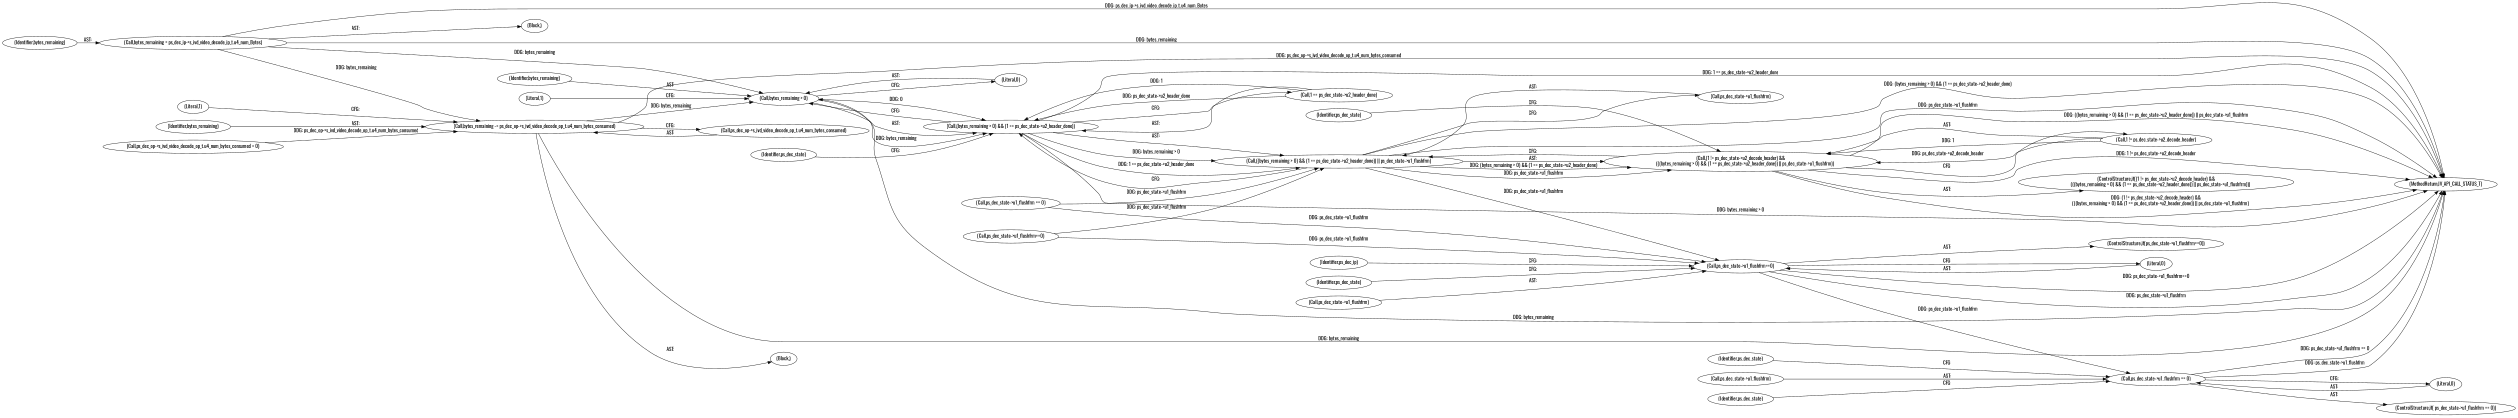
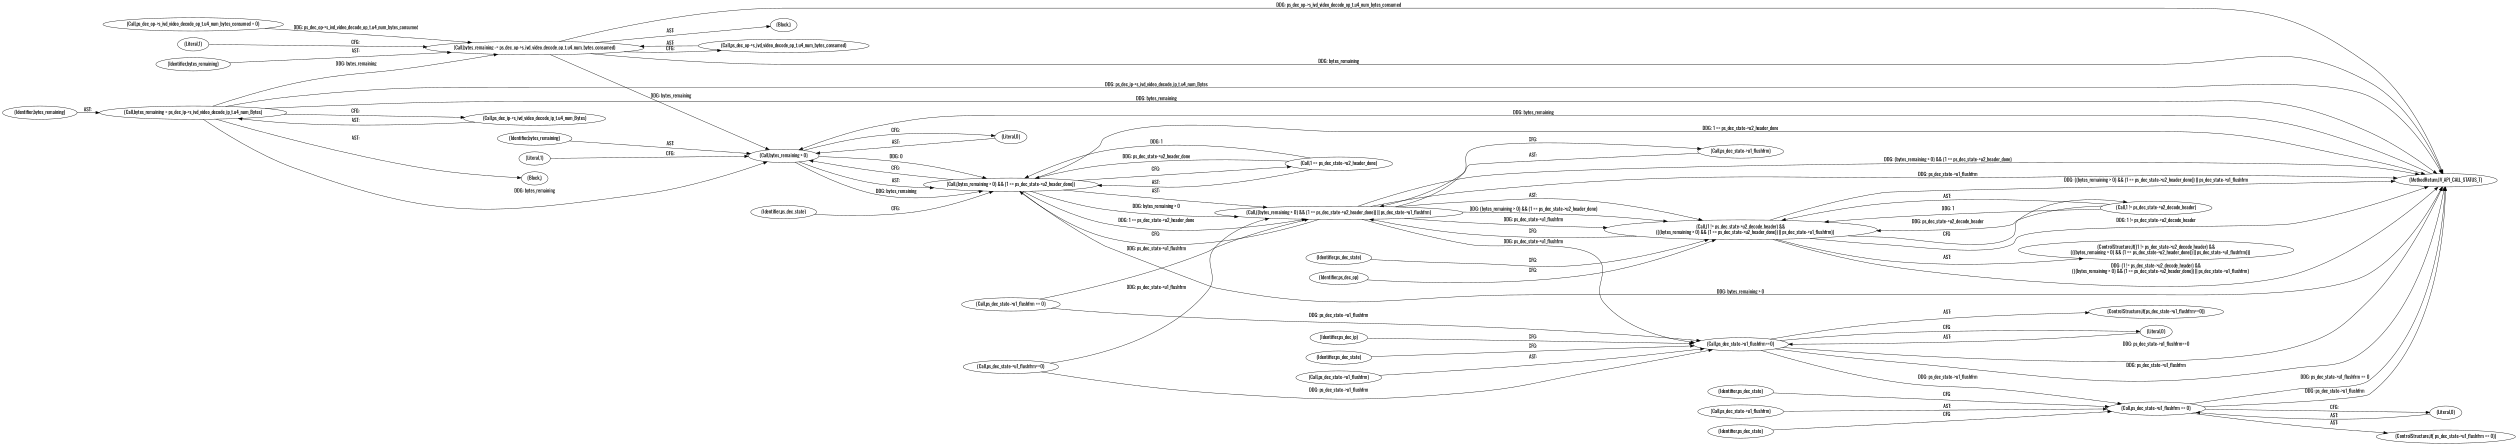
none -> (535, 119)
none -> (1339, 278)
